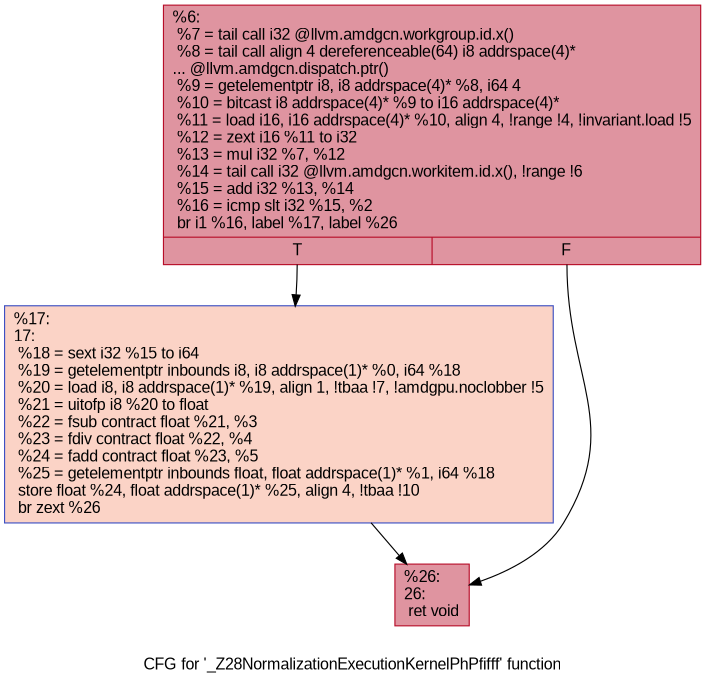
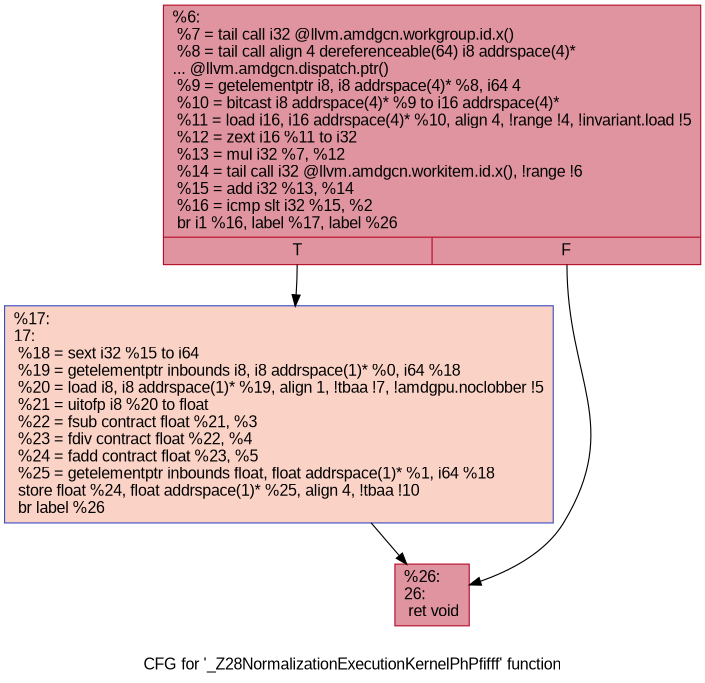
(57, 508) -> (59, 508)
